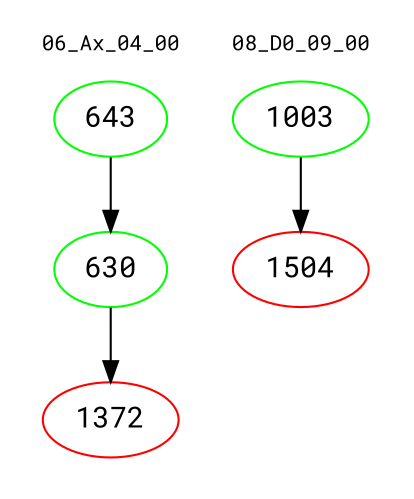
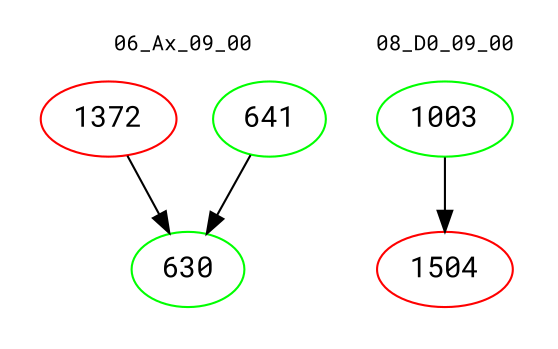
(112, 45) -> (184, 45)
(111, 119) -> (269, 119)
(111, 334) -> (143, 185)
